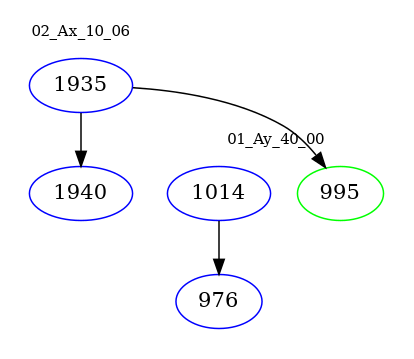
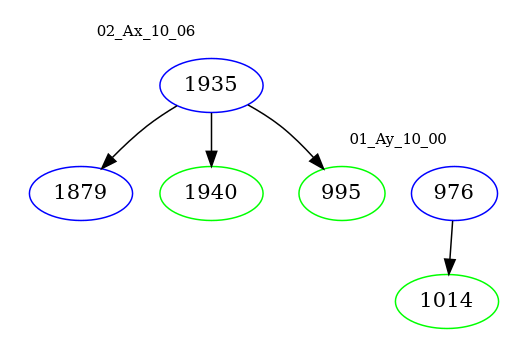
(276, 140) -> (398, 140)
(81, 194) -> (212, 194)
none -> (81, 194)
(219, 194) -> (447, 302)
(219, 240) -> (451, 240)
